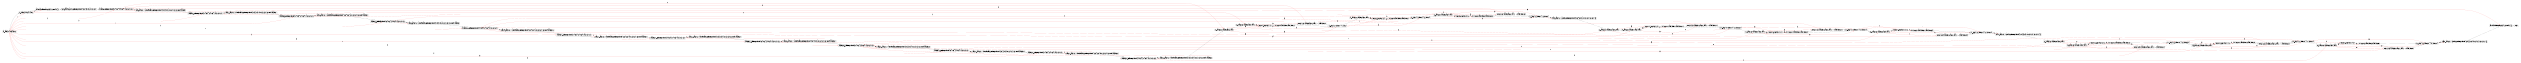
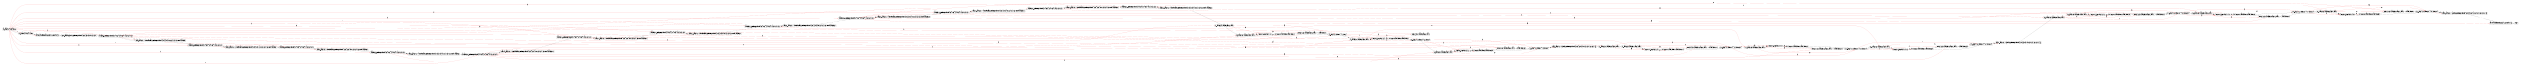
none -> (1420, 34)
